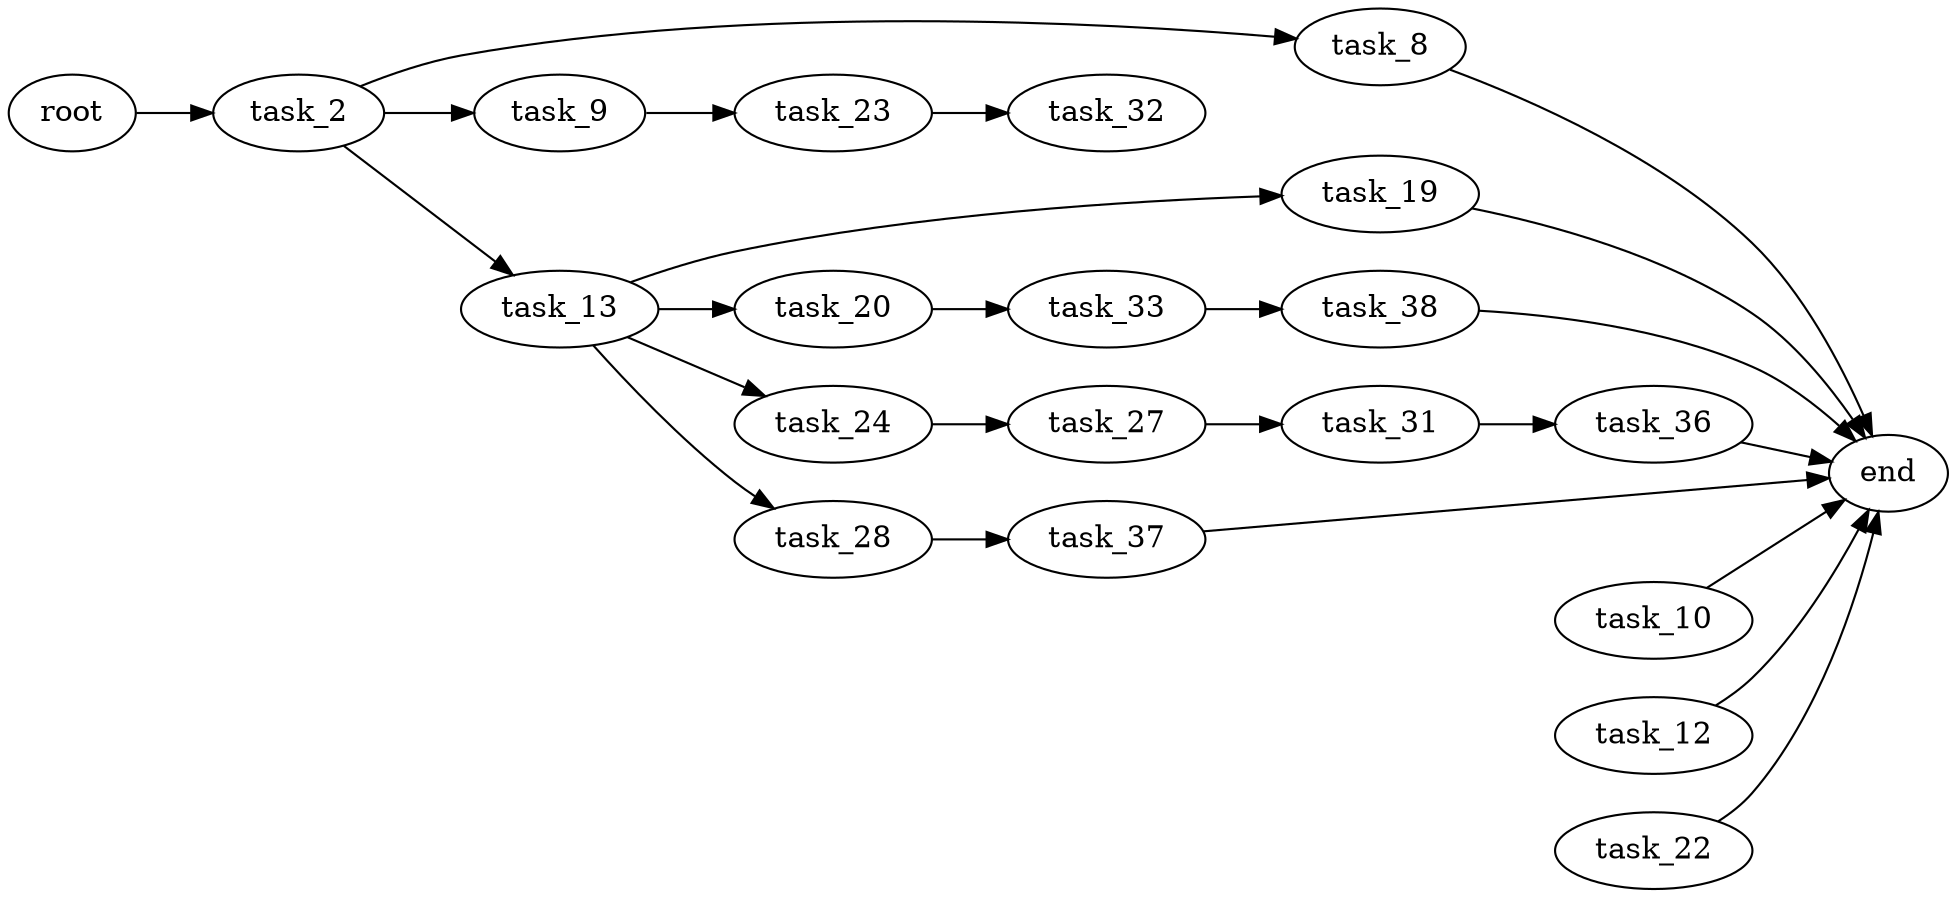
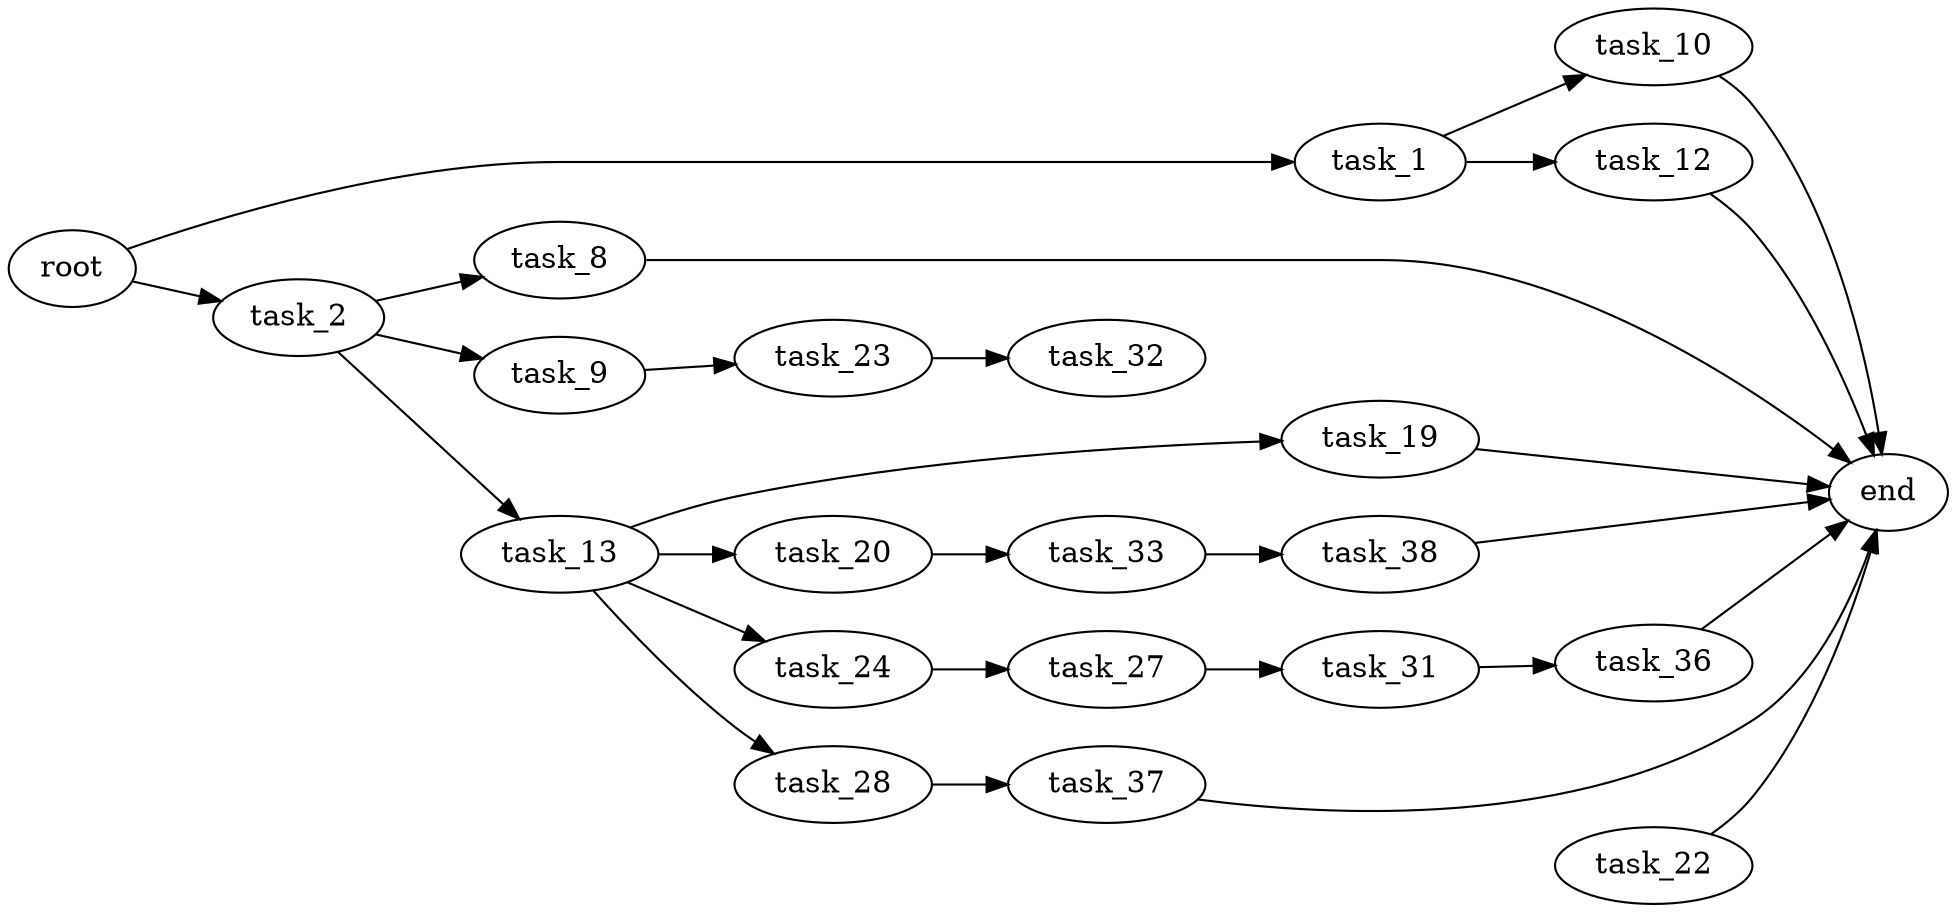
none -> (1380, 162)
